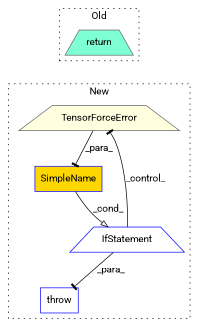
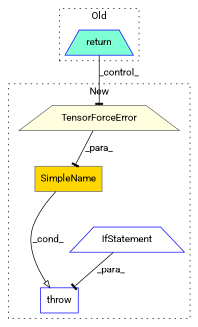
(99, 43) -> (99, 43)
(68, 179) -> (68, 179)
(125, 179) -> (99, 78)
(87, 208) -> (31, 235)
